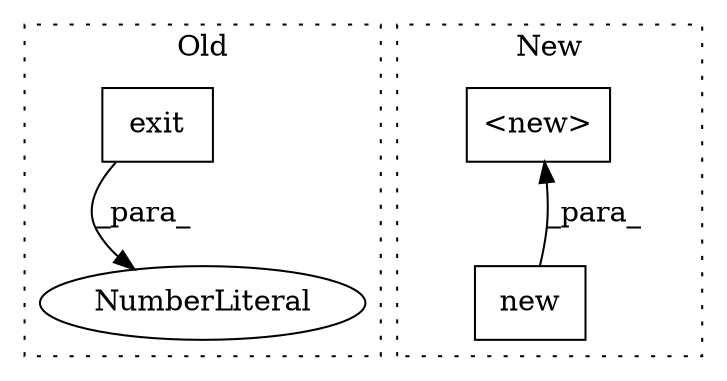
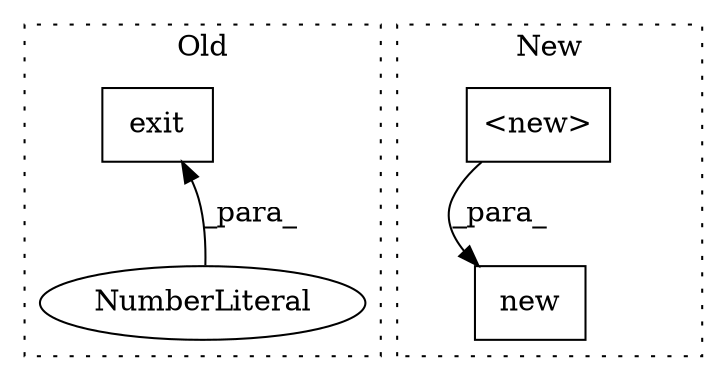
(92, 210) -> (203, 222)
(547, 224) -> (451, 203)
